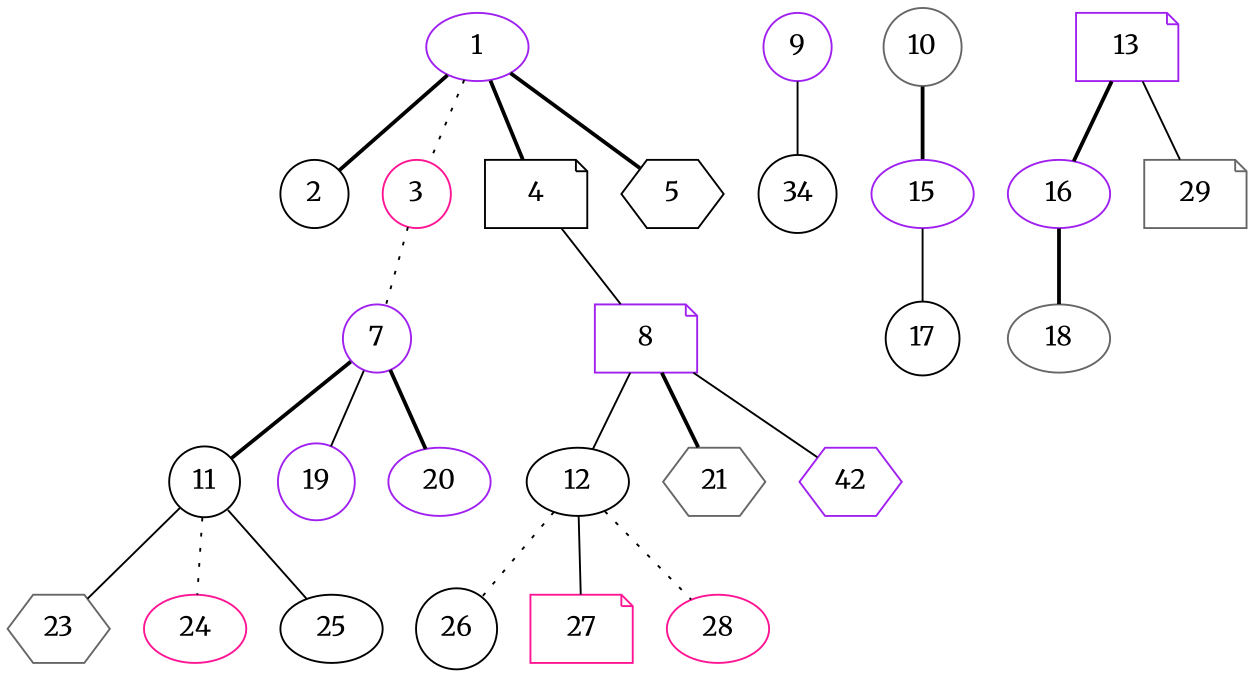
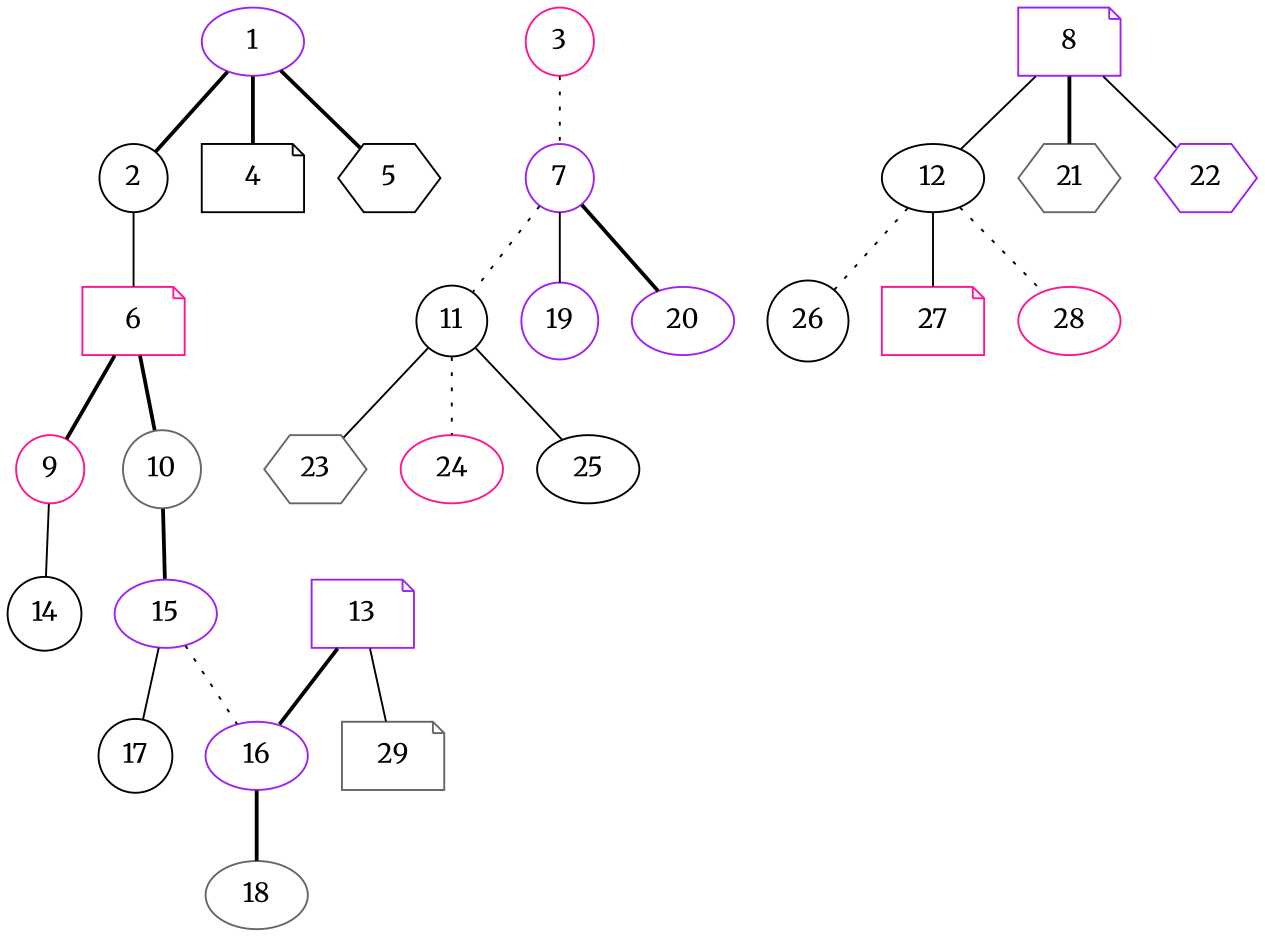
(798, 47) -> (50, 469)
(447, 121) -> none
(798, 194) -> (45, 614)
(591, 266) -> none
none -> (134, 321)
(291, 410) -> (506, 249)
(851, 482) -> (1206, 178)
none -> (211, 685)
